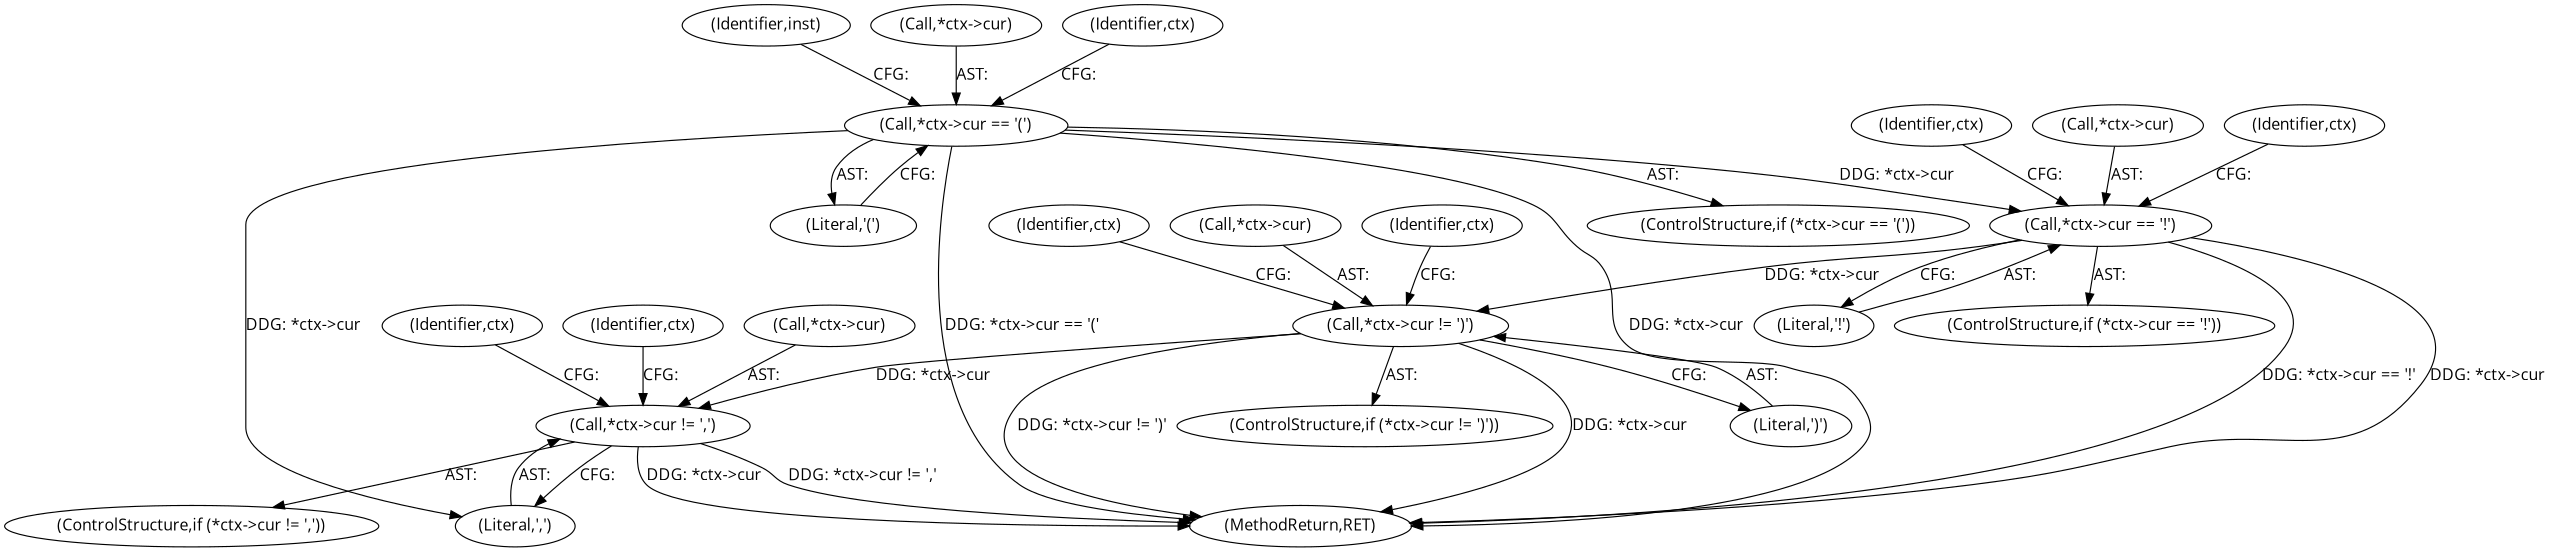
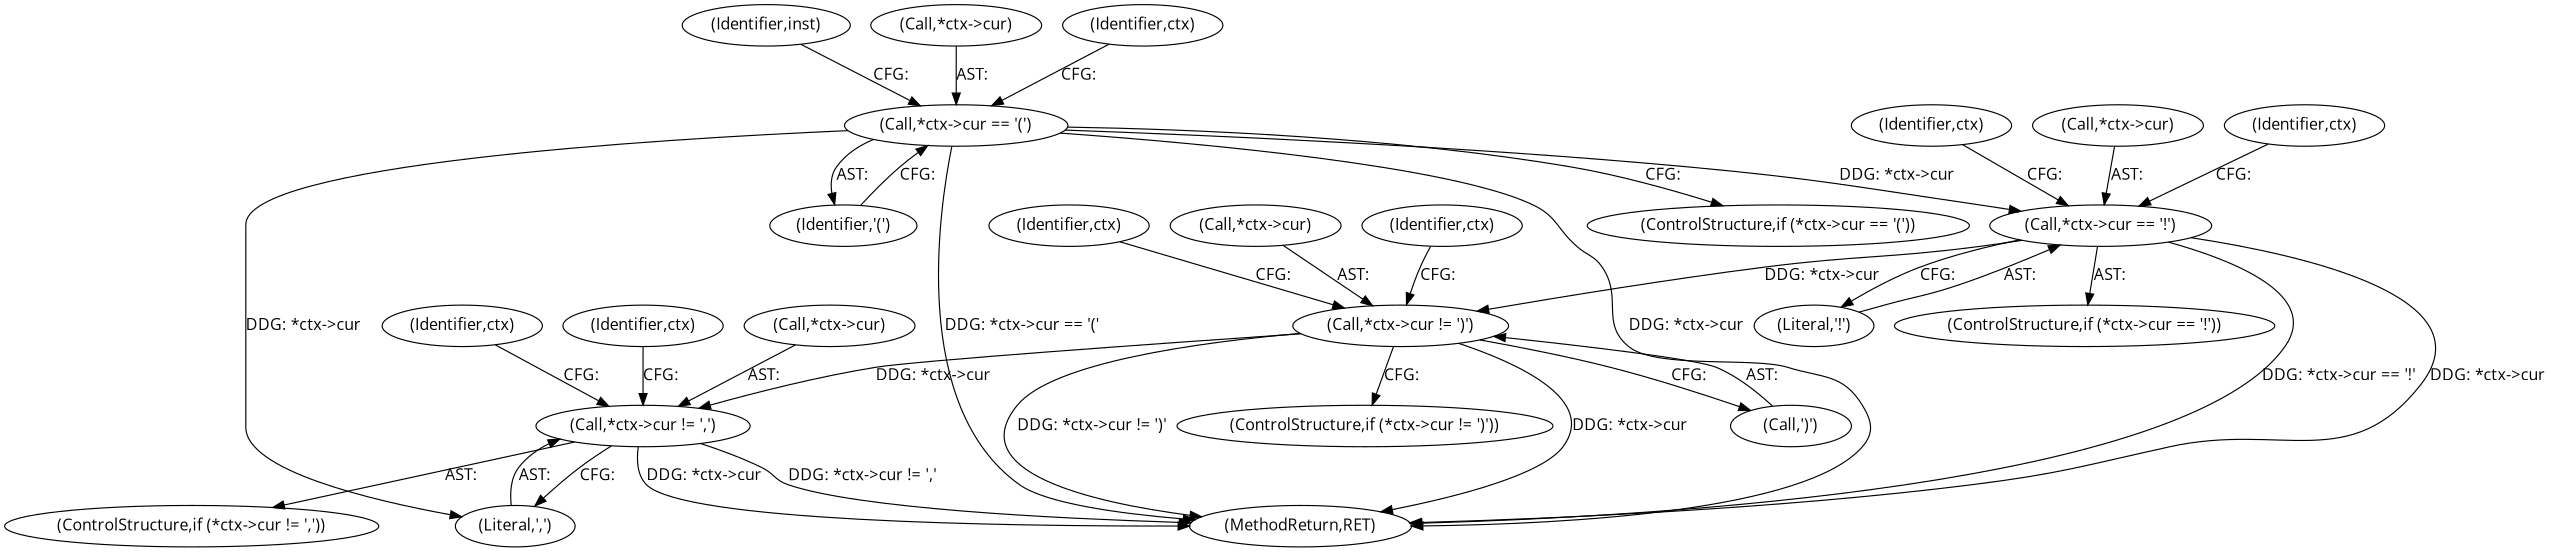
(1665, 176) -> (1665, 176)
(843, 226) -> (843, 226)
(1404, 376) -> (1404, 376)
(1791, 426) -> (1791, 426)
